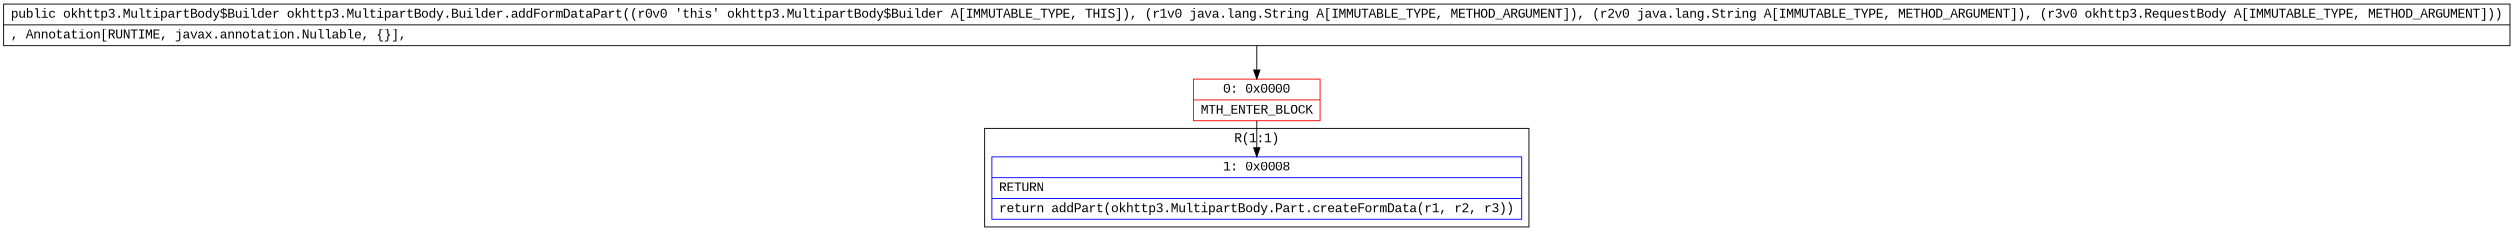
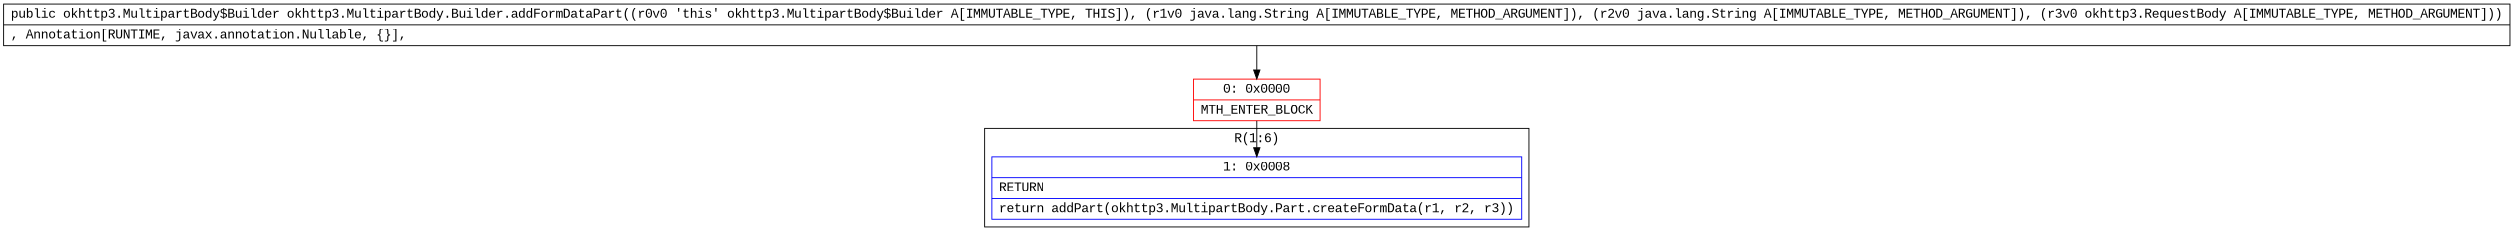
(1257, 139) -> (1257, 139)
